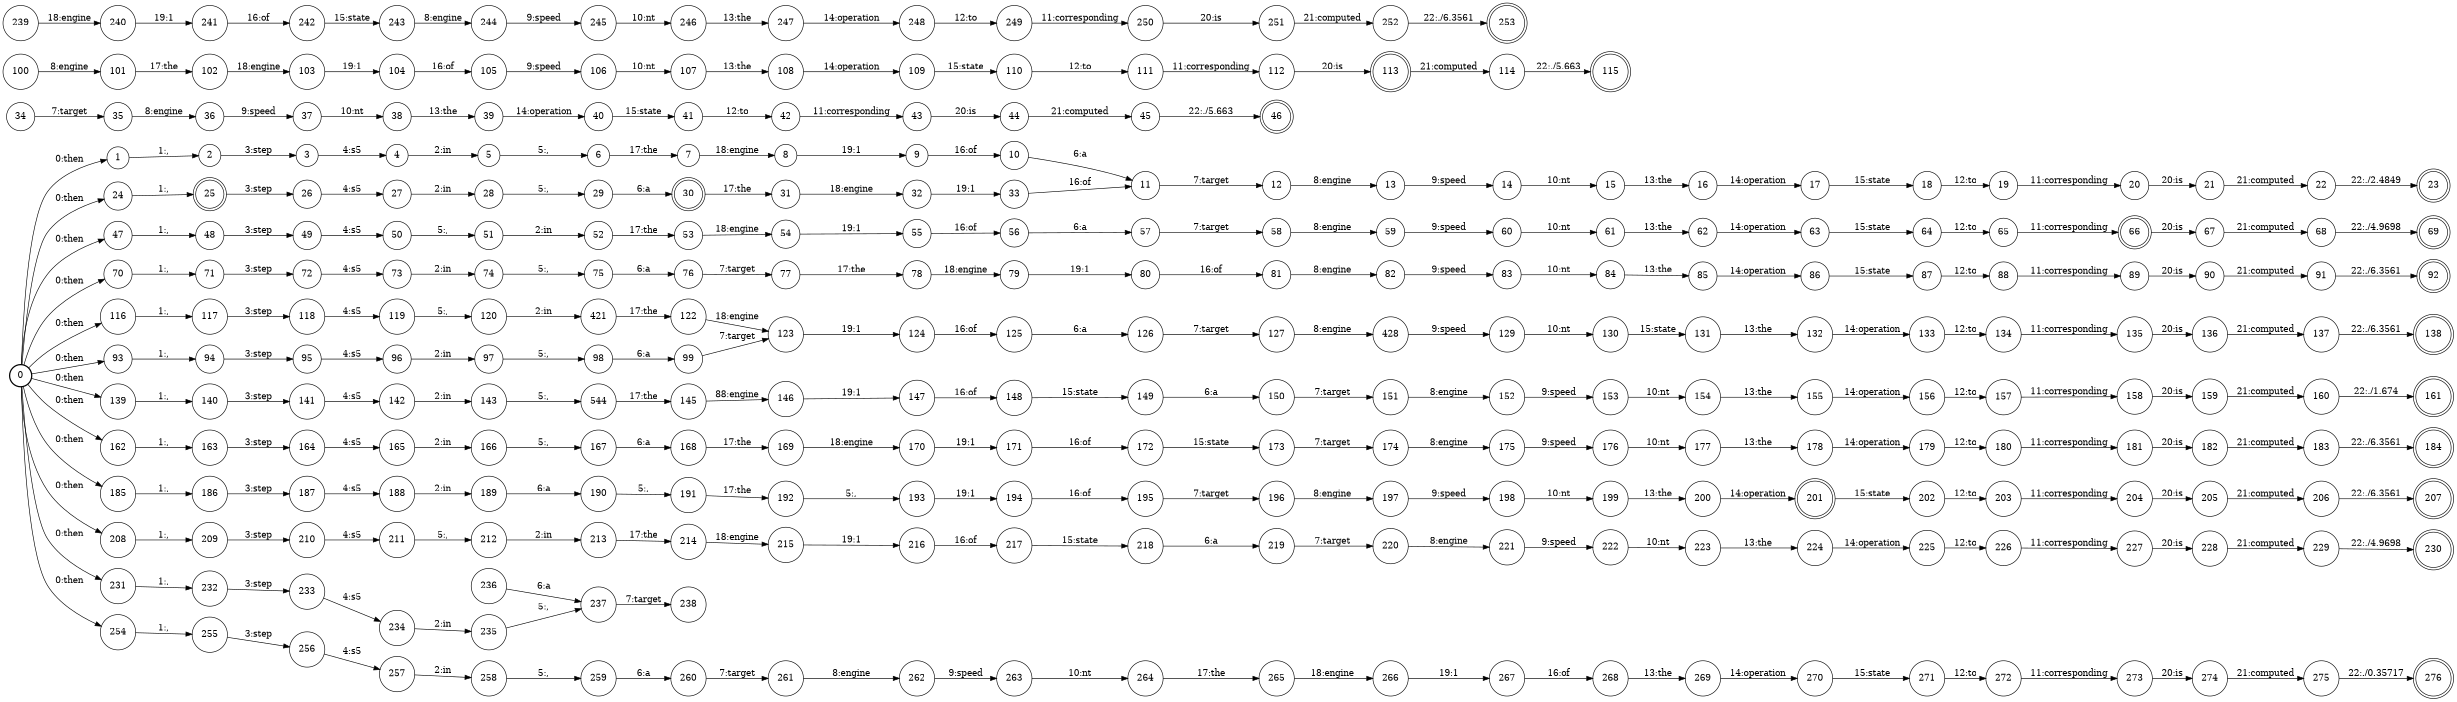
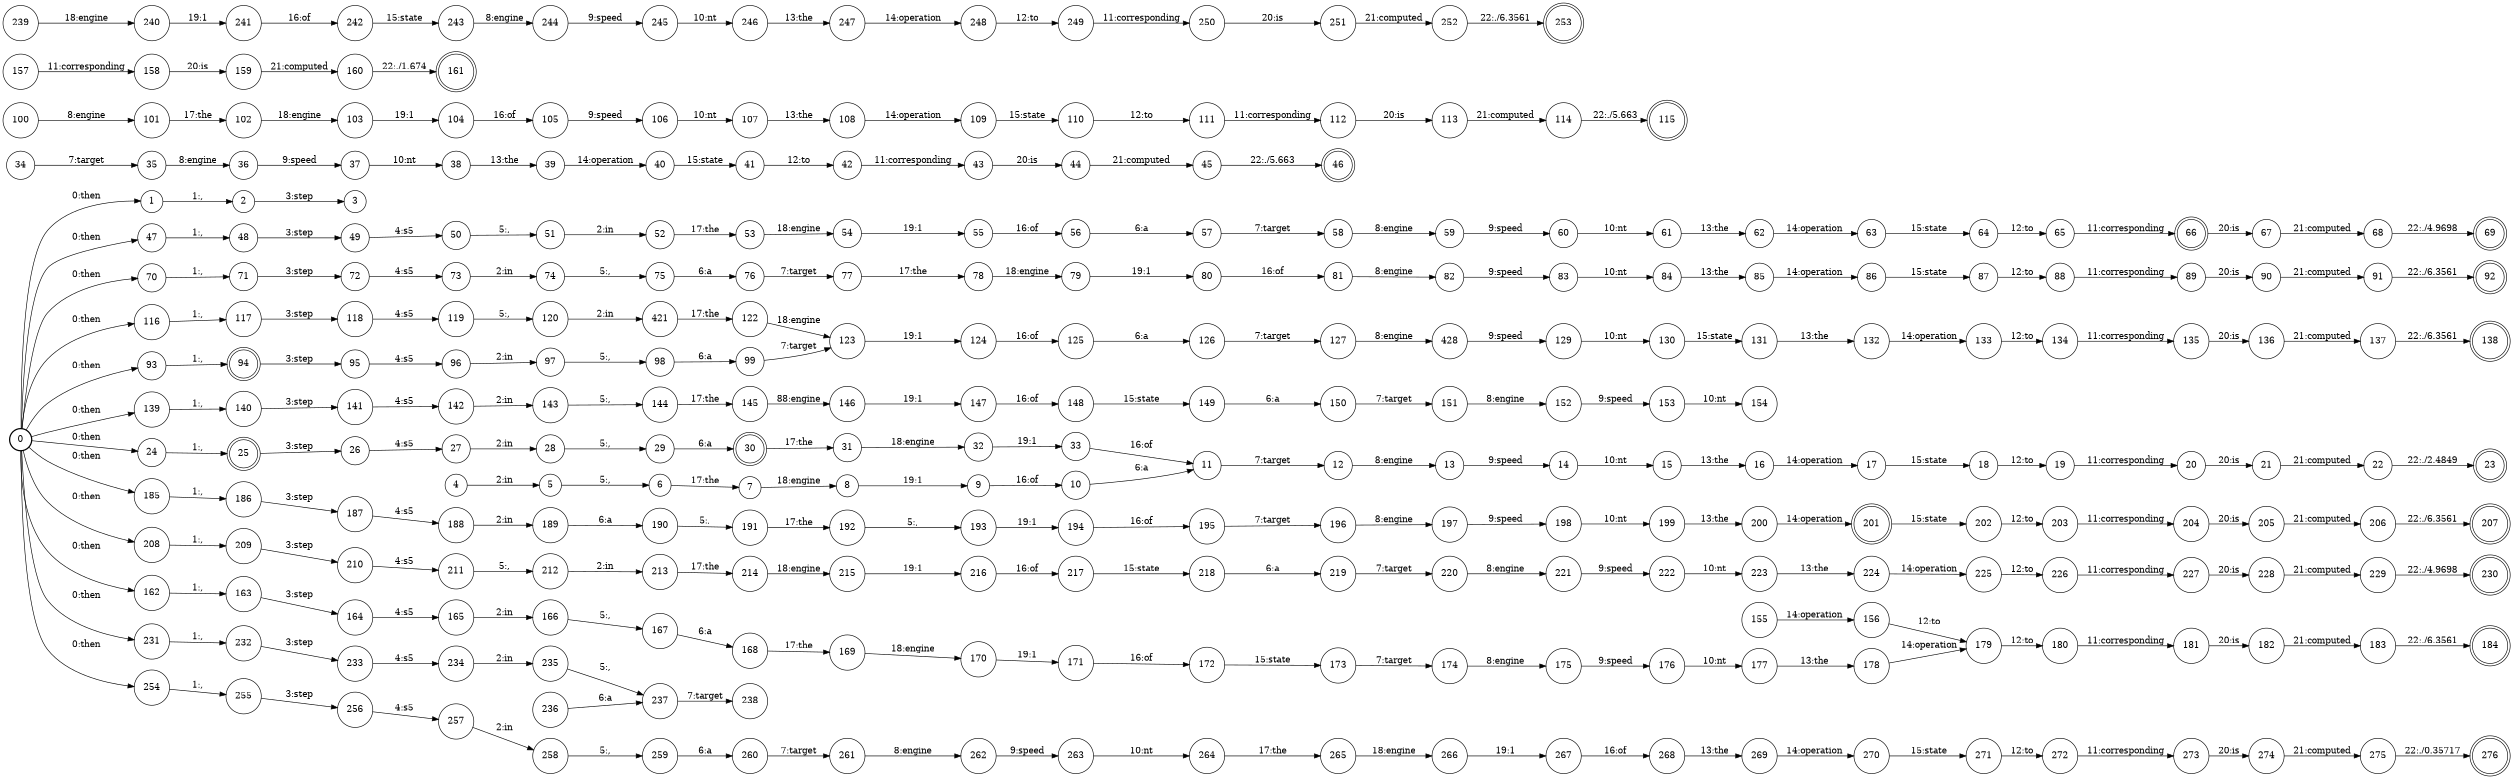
(1391, 72) -> (1450, 120)
(349, 155) -> none
(210, 359) -> (244, 364)
(1756, 397) -> none
(1962, 397) -> (1925, 632)
(599, 402) -> (660, 405)
